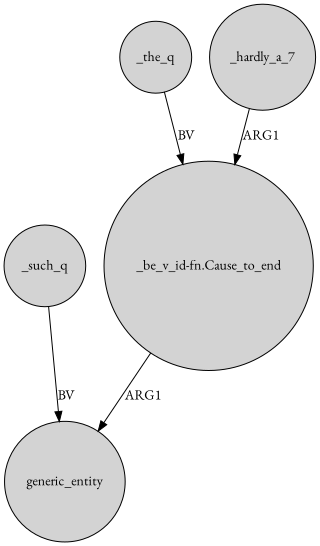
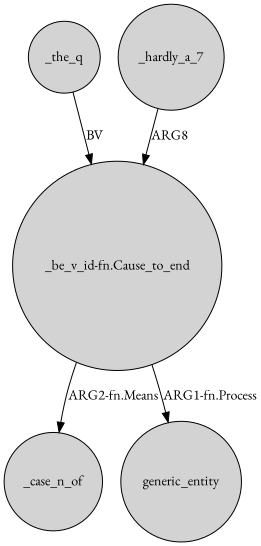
(261, 136) -> (170, 136)
(45, 266) -> none
(143, 396) -> (210, 396)
none -> (53, 482)
